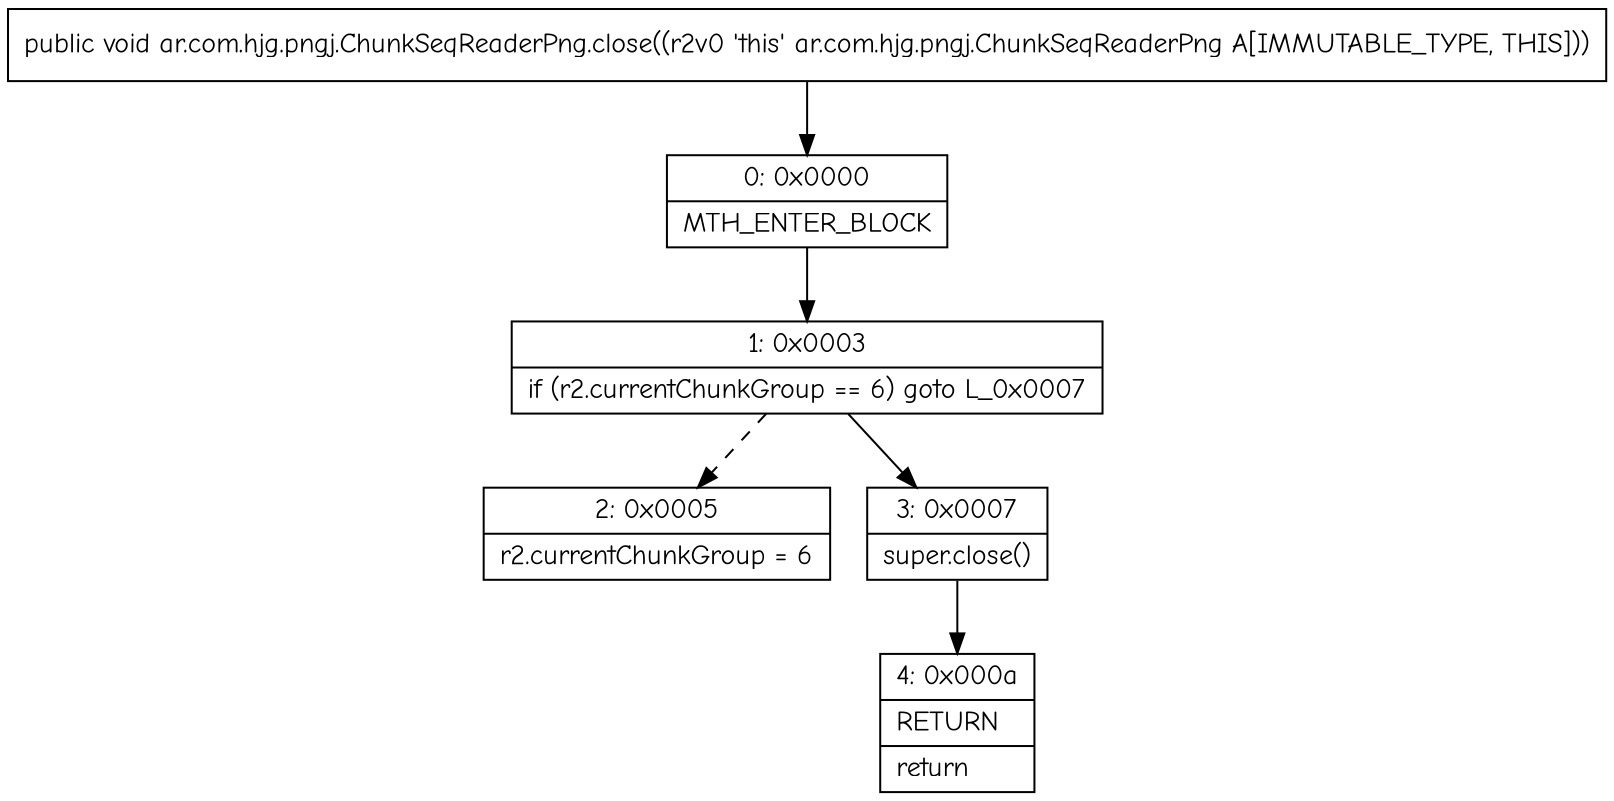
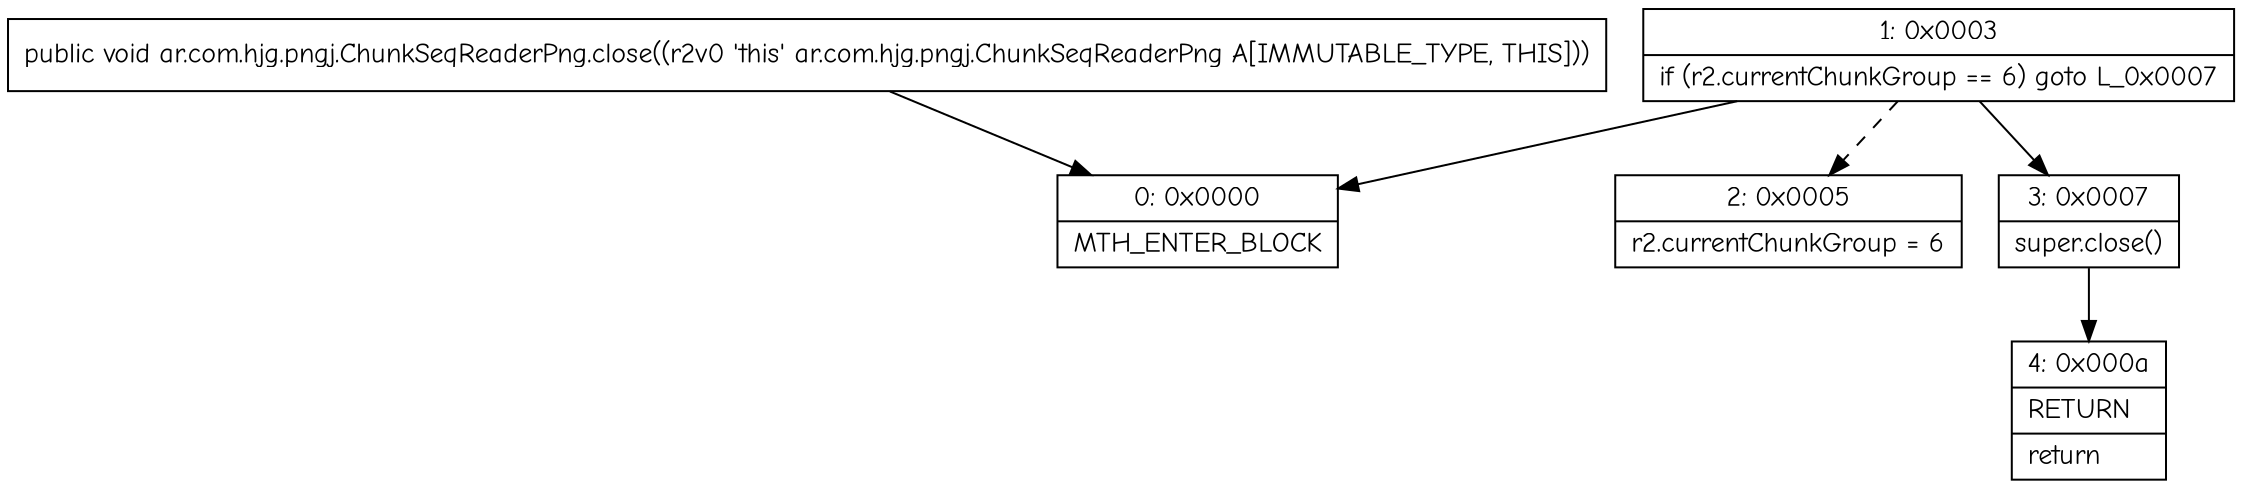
(807, 274) -> (1547, 143)
